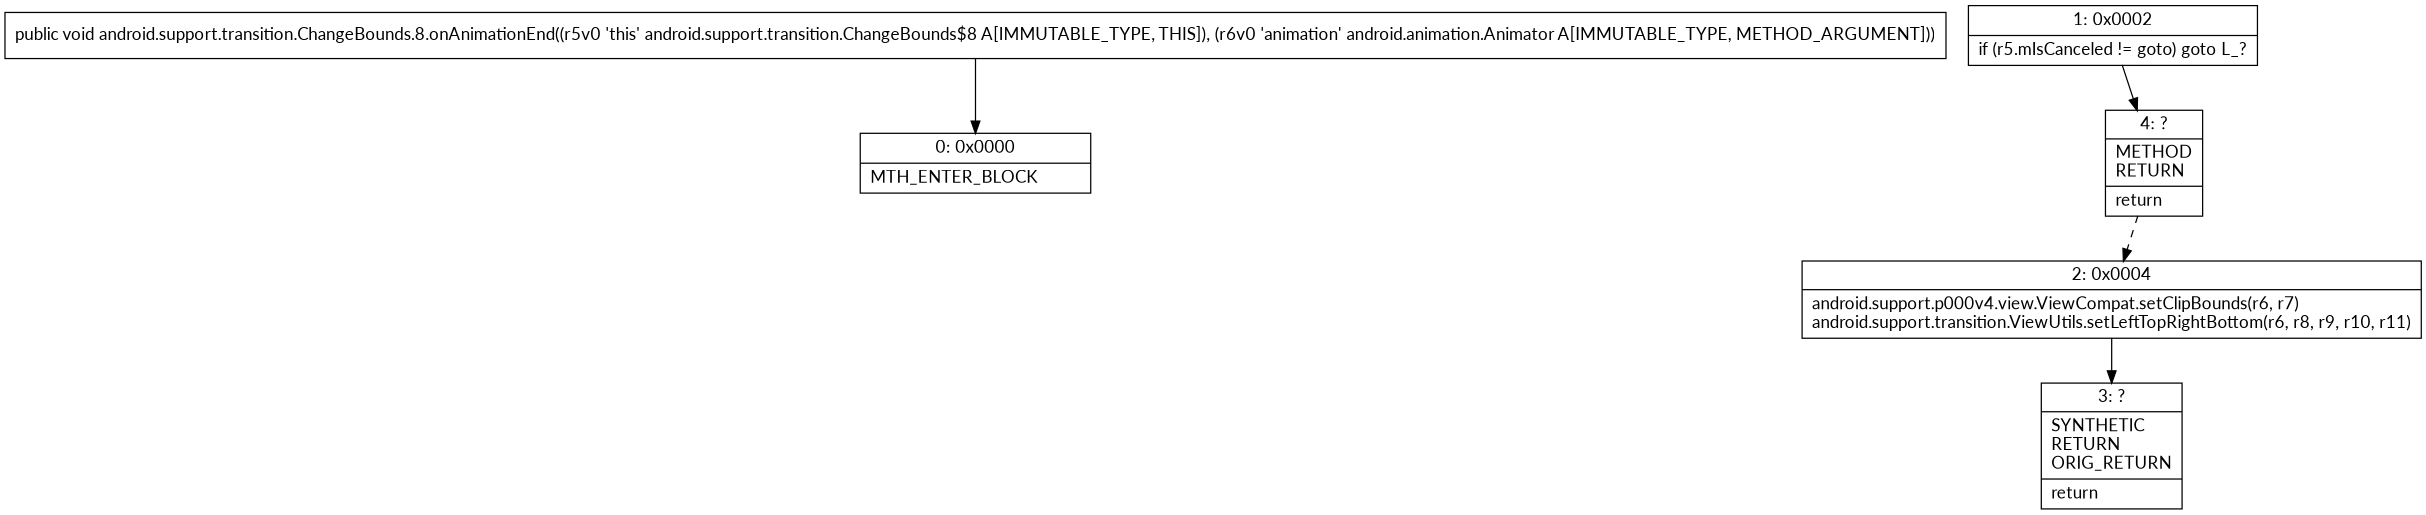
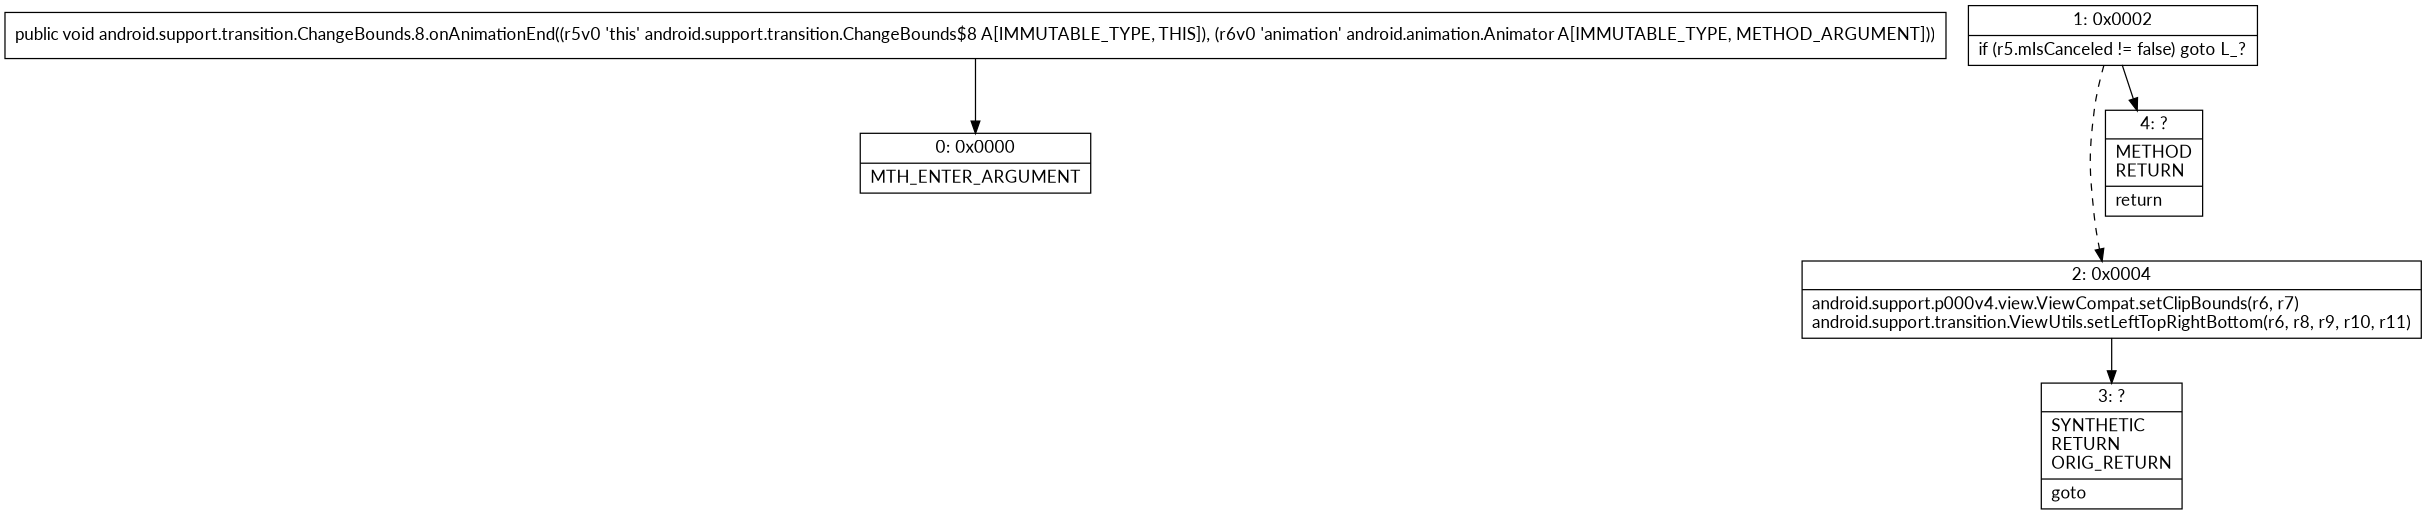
(2113, 50) -> (2112, 50)
(954, 178) -> (975, 178)
(2132, 233) -> (2090, 157)
(2075, 493) -> (2069, 493)
